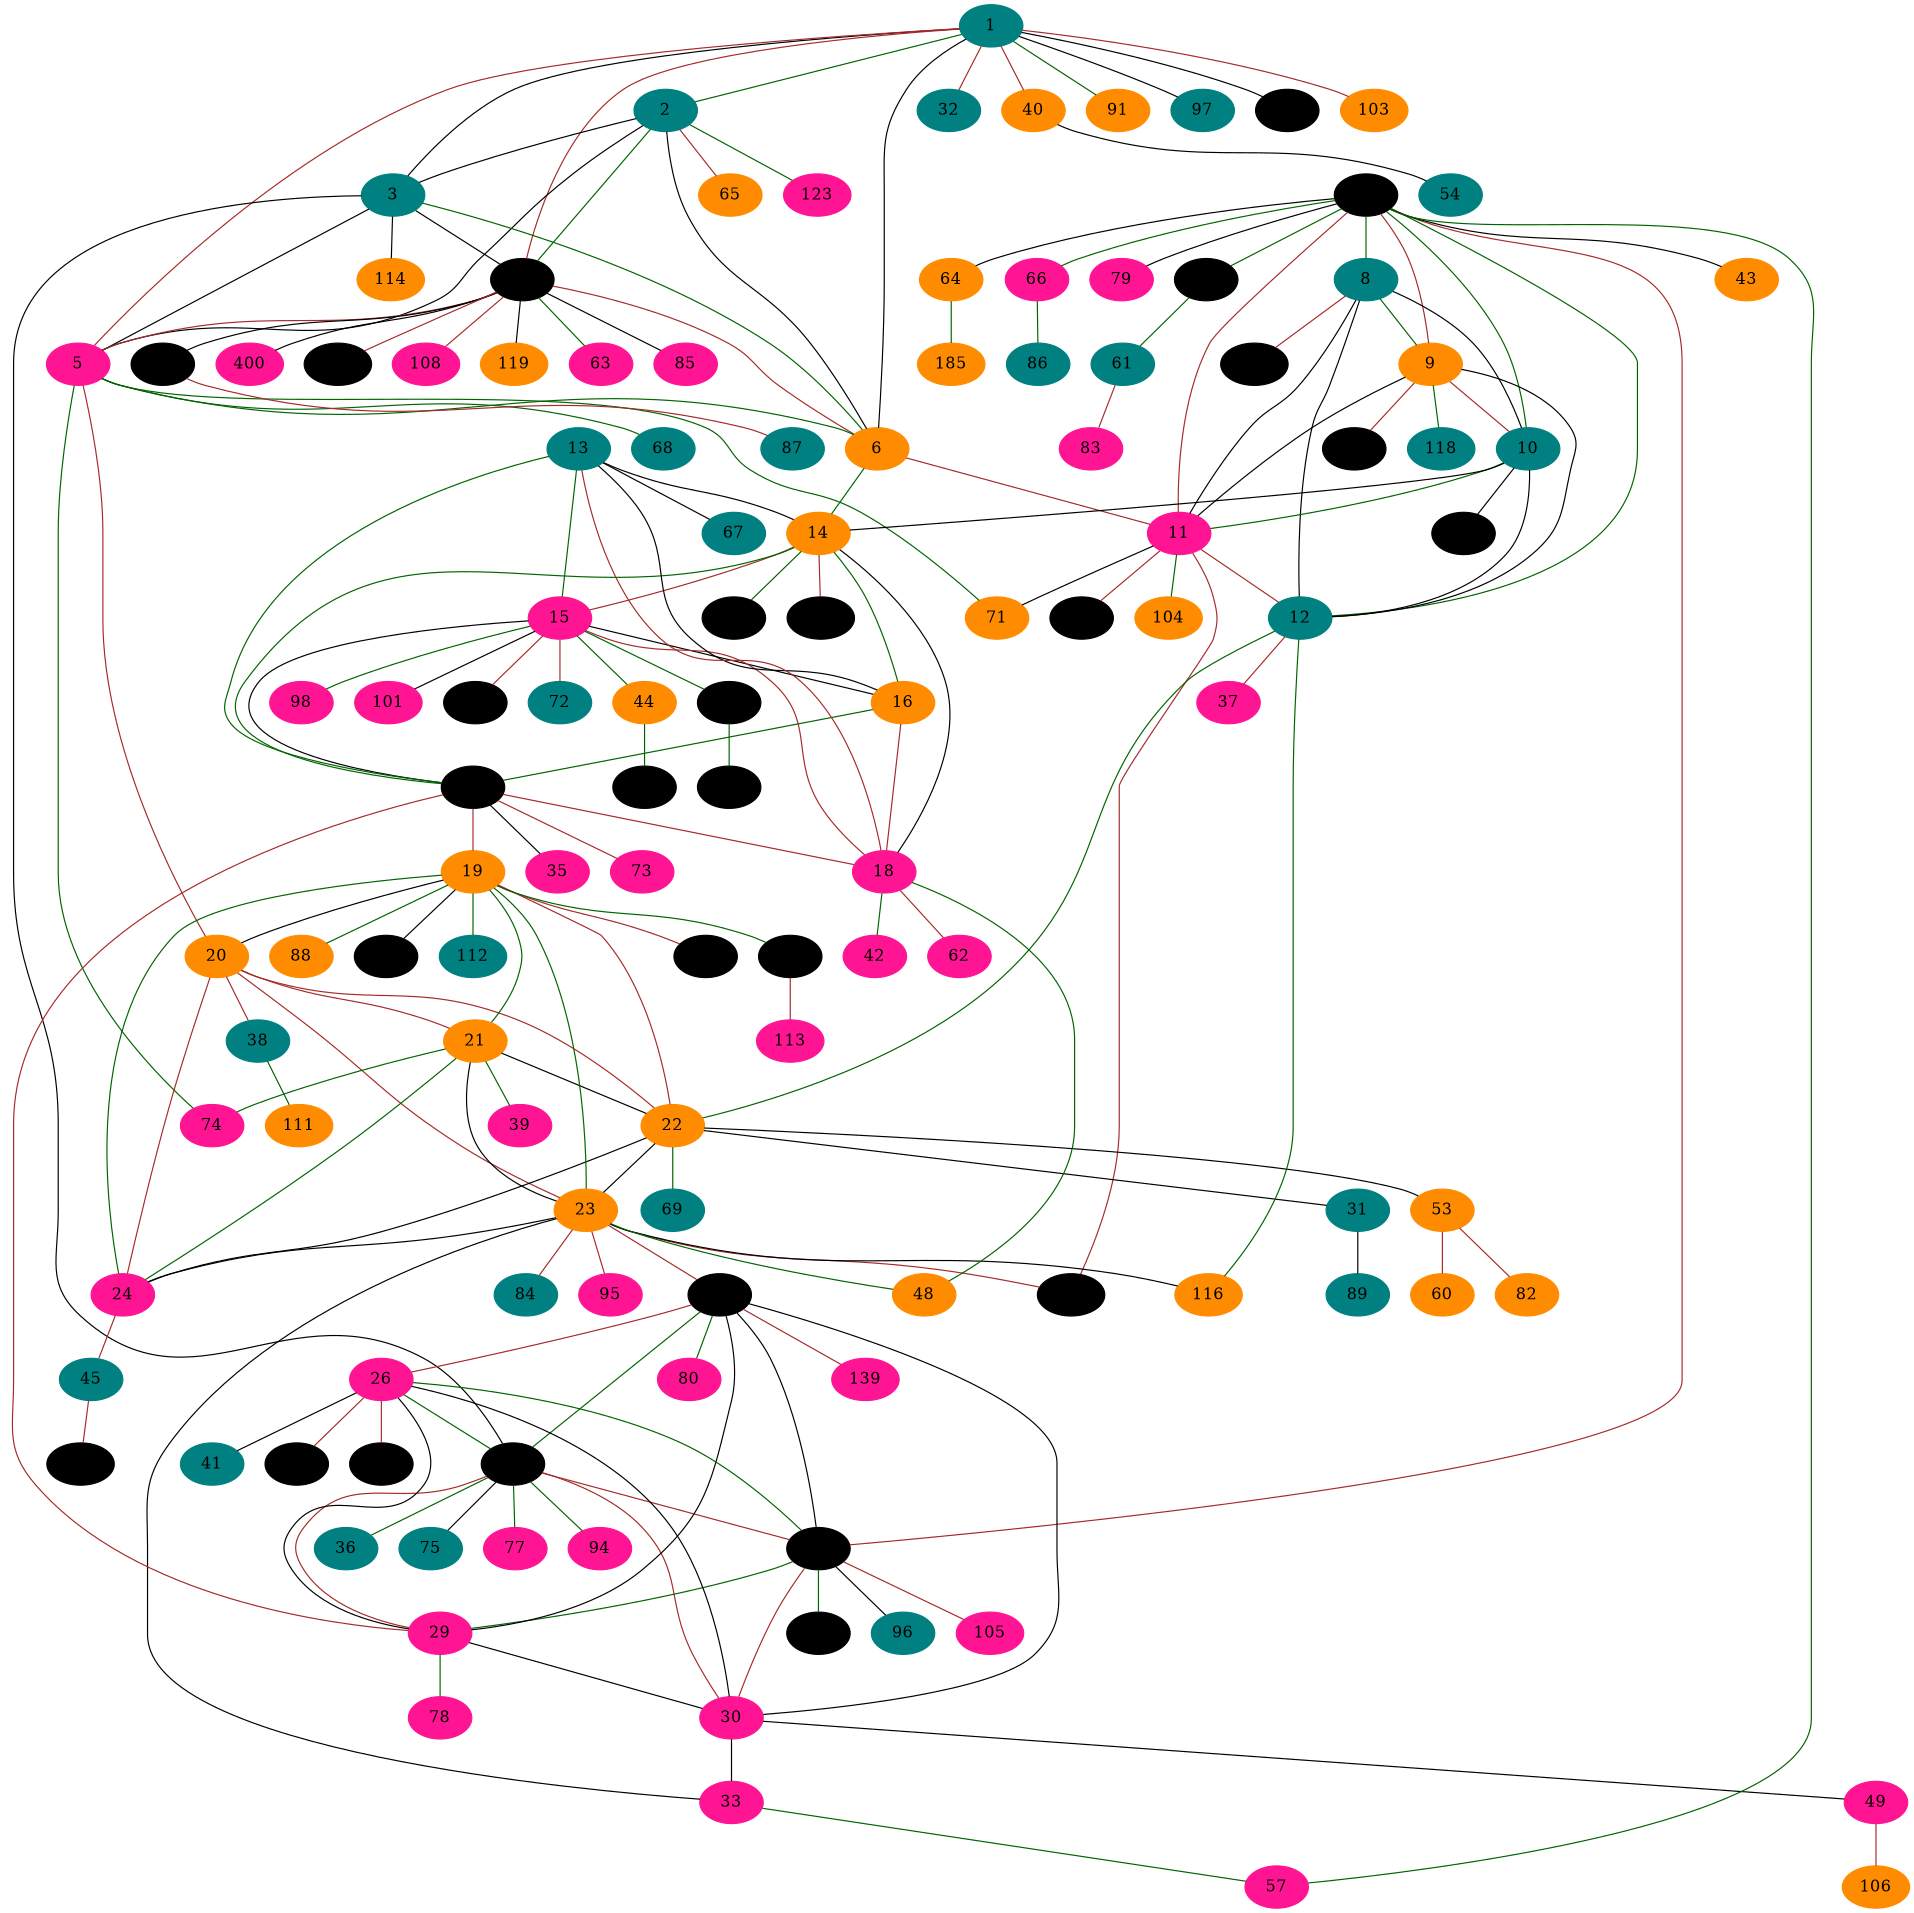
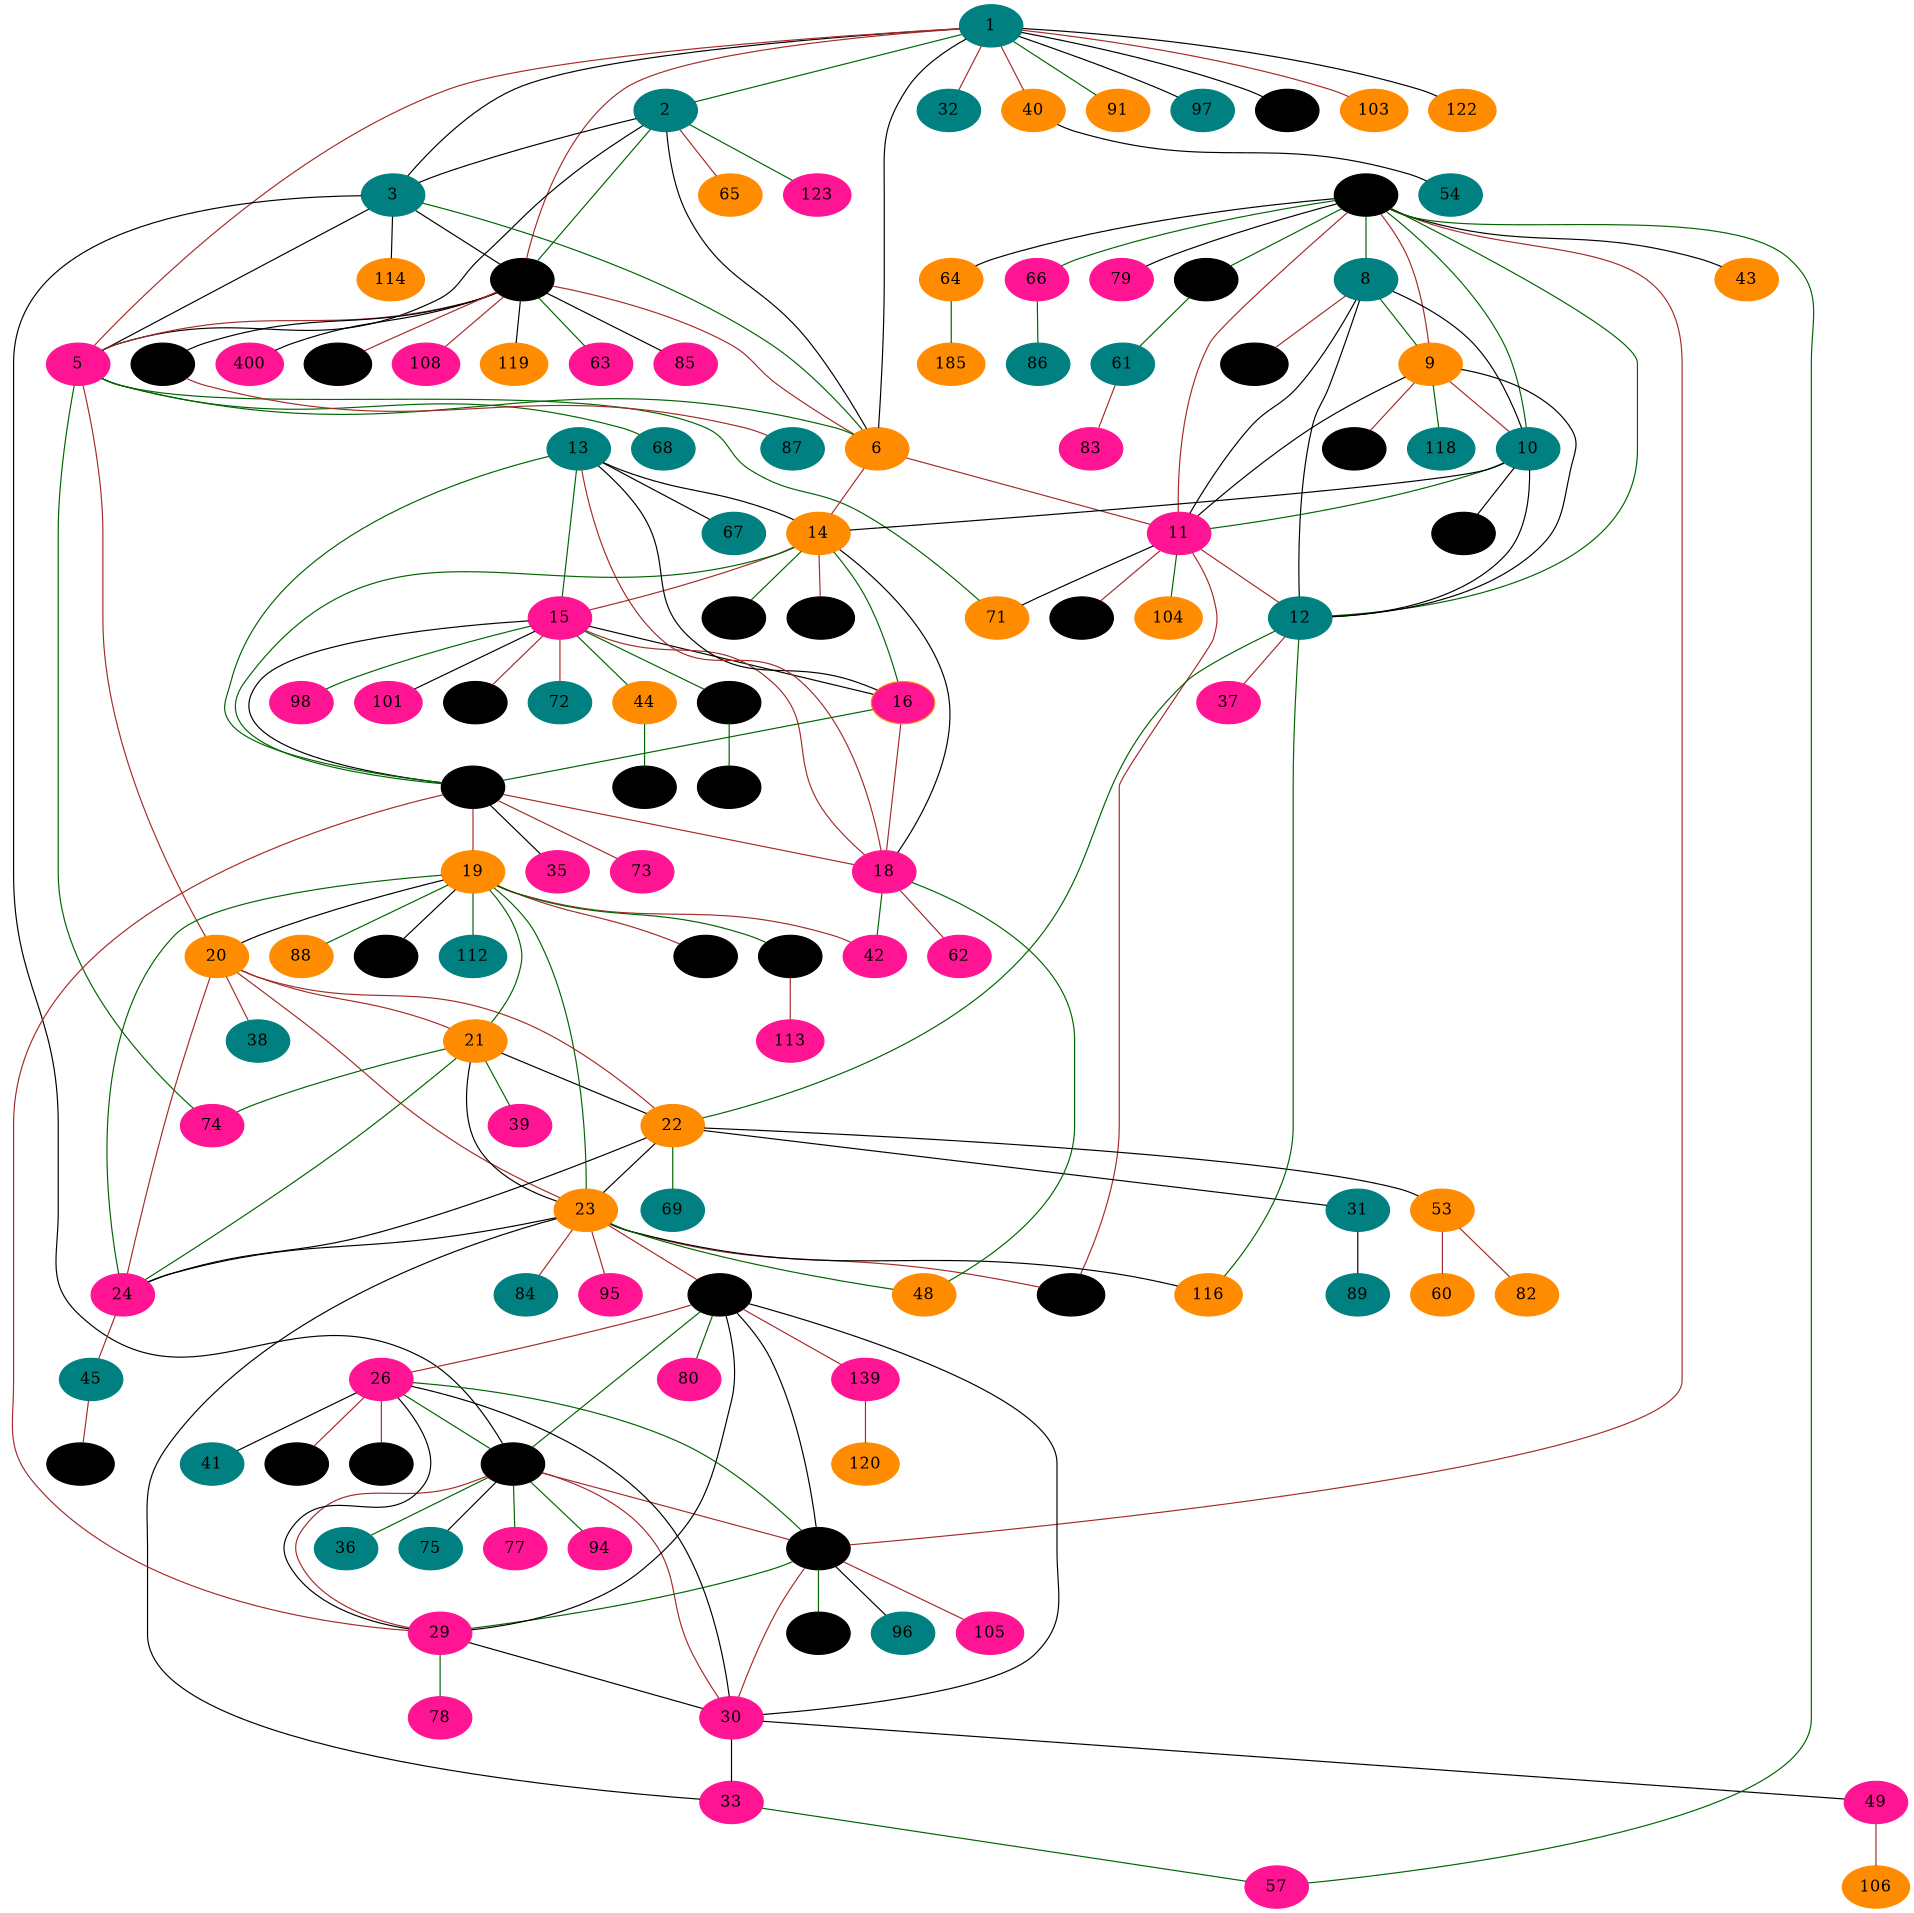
none -> (1462, 110)
(848, 491) -> (848, 491)
(903, 703) -> (903, 703)
(622, 964) -> (701, 915)
(299, 1126) -> none
none -> (865, 1464)
